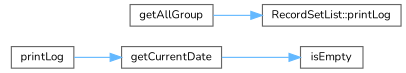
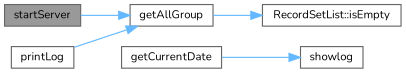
none -> (43, 15)
(332, 15) -> (332, 15)
(92, 57) -> (100, 39)
(332, 57) -> (332, 57)
